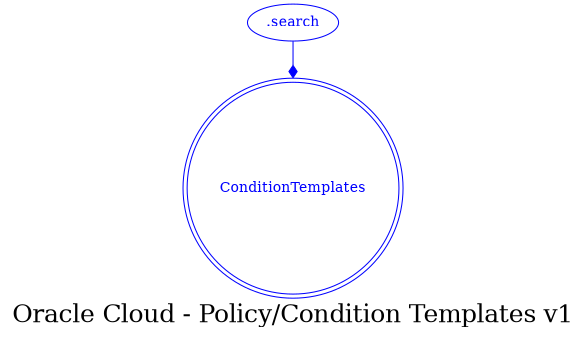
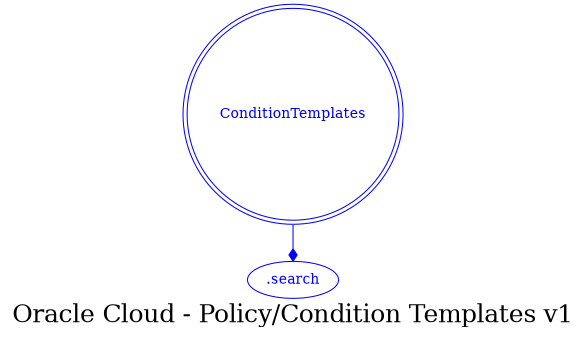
(293, 53) -> (293, 237)
